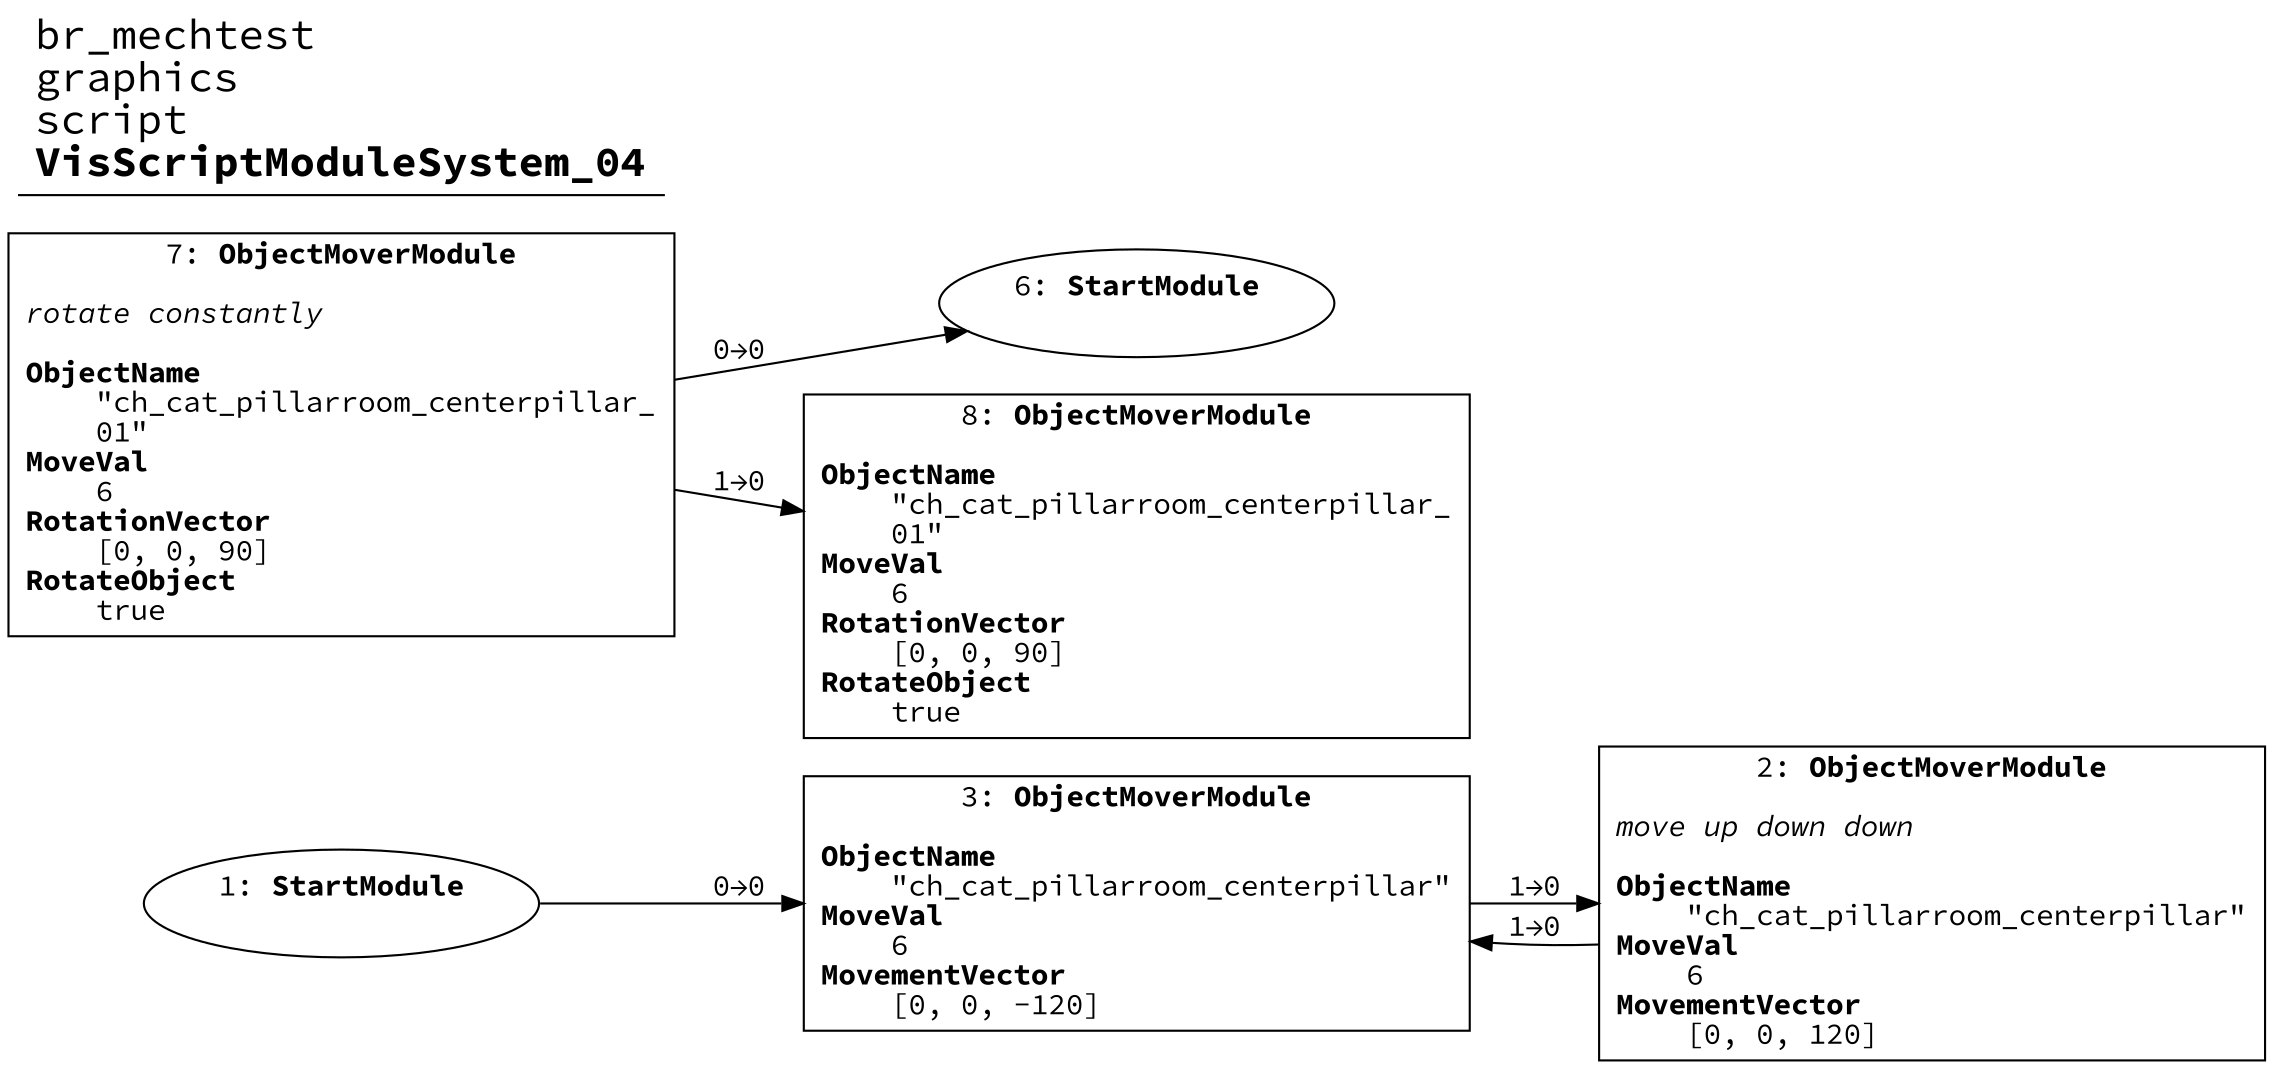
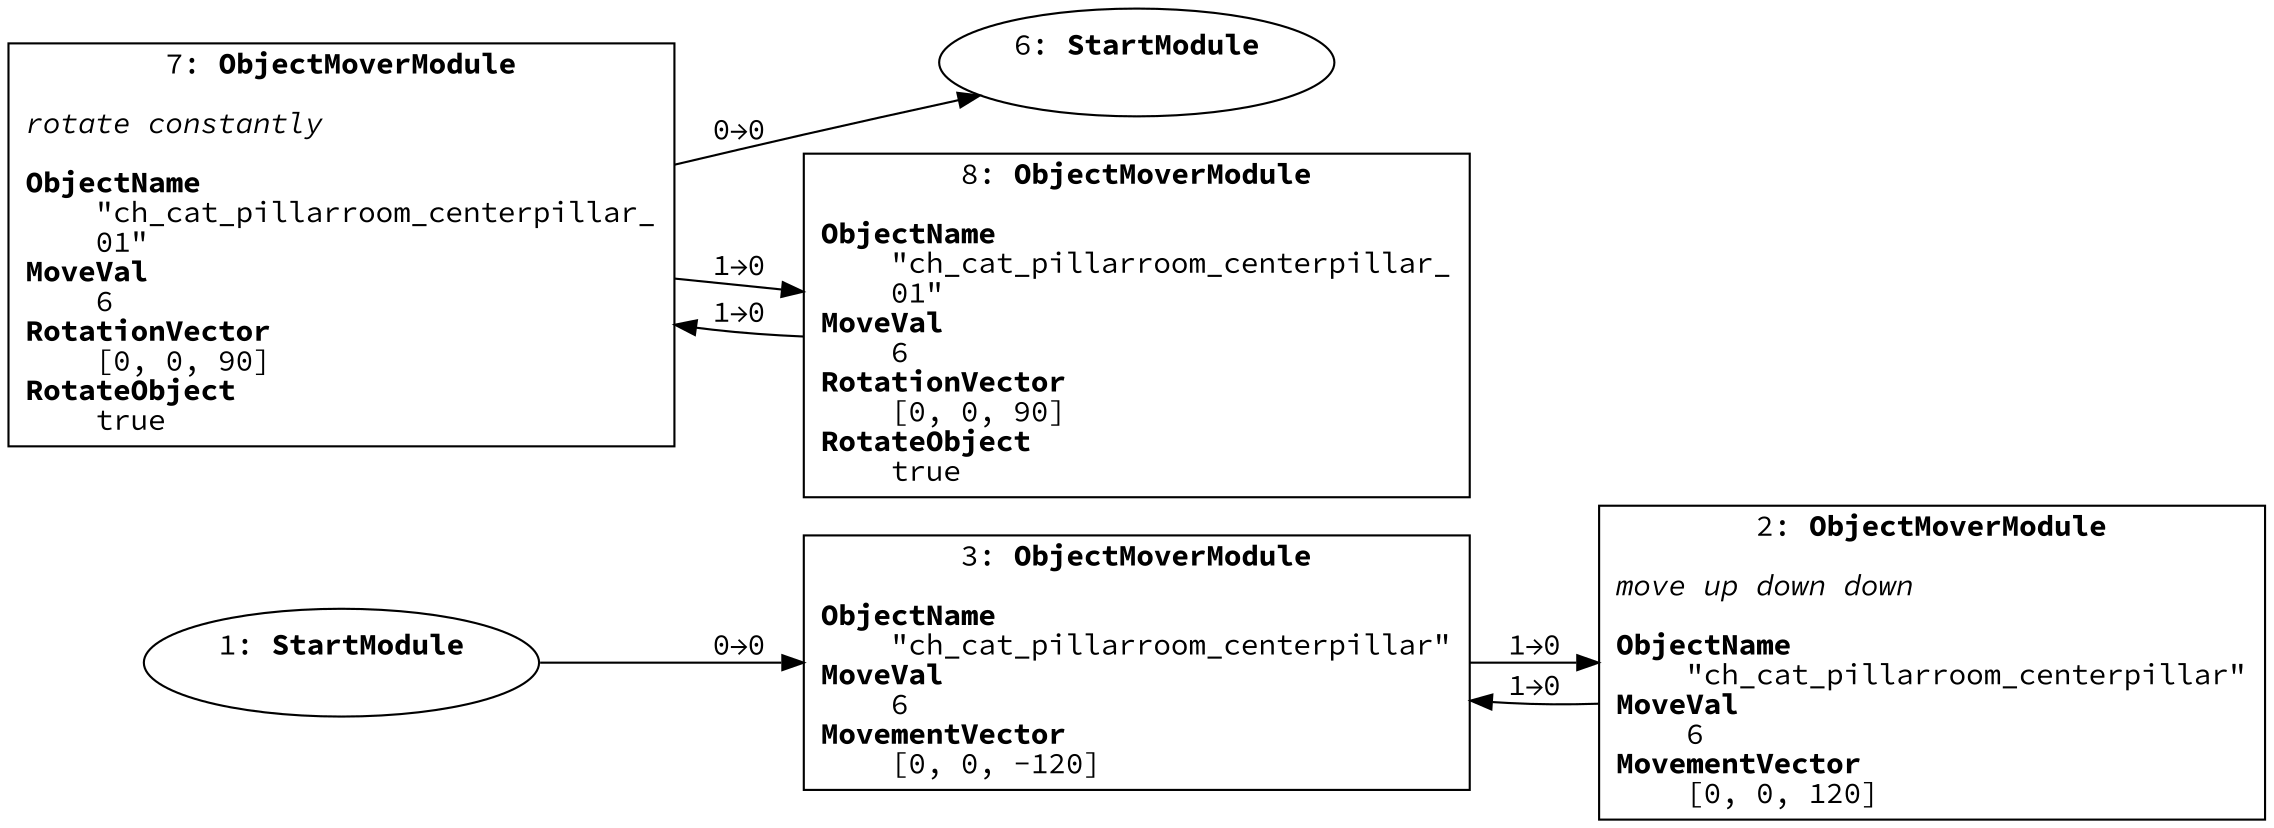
(341, 102) -> none
none -> (750, 333)
